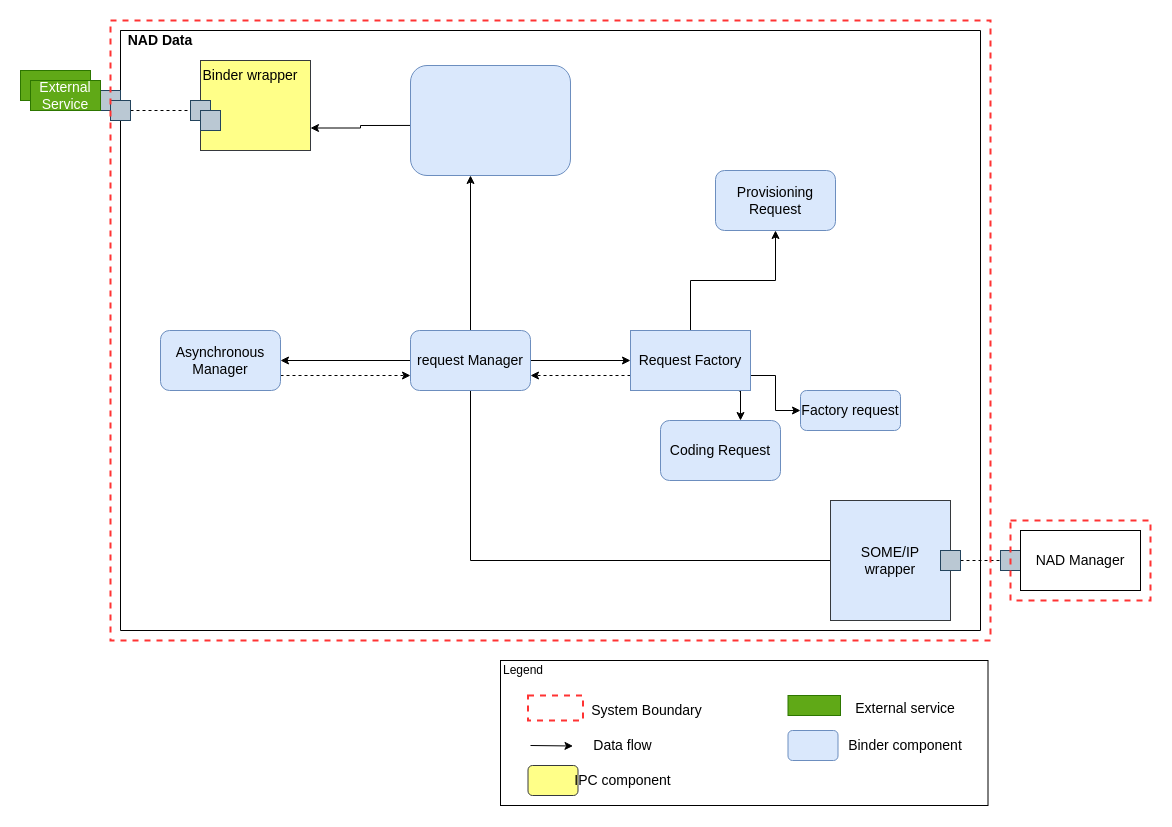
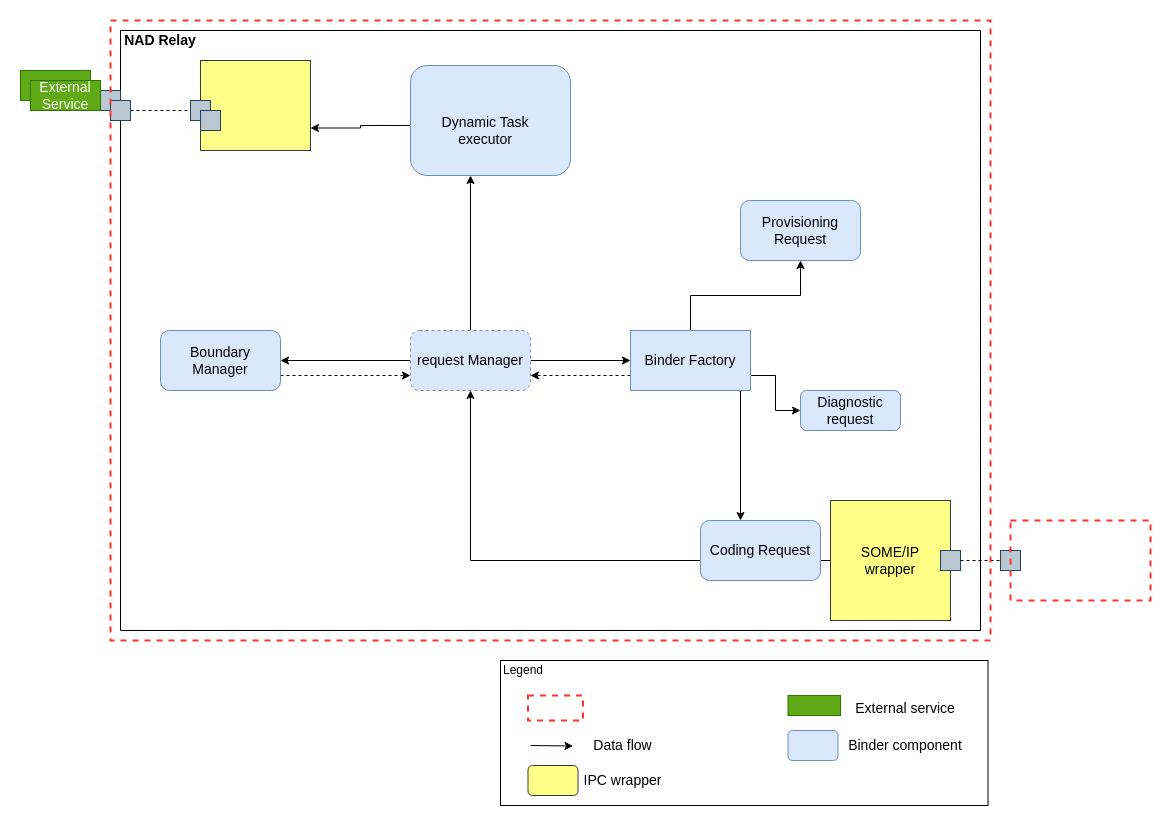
(161, 41) -> (161, 41)
(251, 76) -> none
none -> (486, 131)
(776, 201) -> (801, 231)
(221, 361) -> (221, 361)
(471, 361) -> (471, 361)
(691, 361) -> (691, 361)
(471, 395) -> (471, 398)
(851, 411) -> (851, 411)
(721, 451) -> (761, 551)
(891, 561) -> (891, 561)
(1081, 561) -> none
(647, 711) -> none
(623, 781) -> (623, 781)
